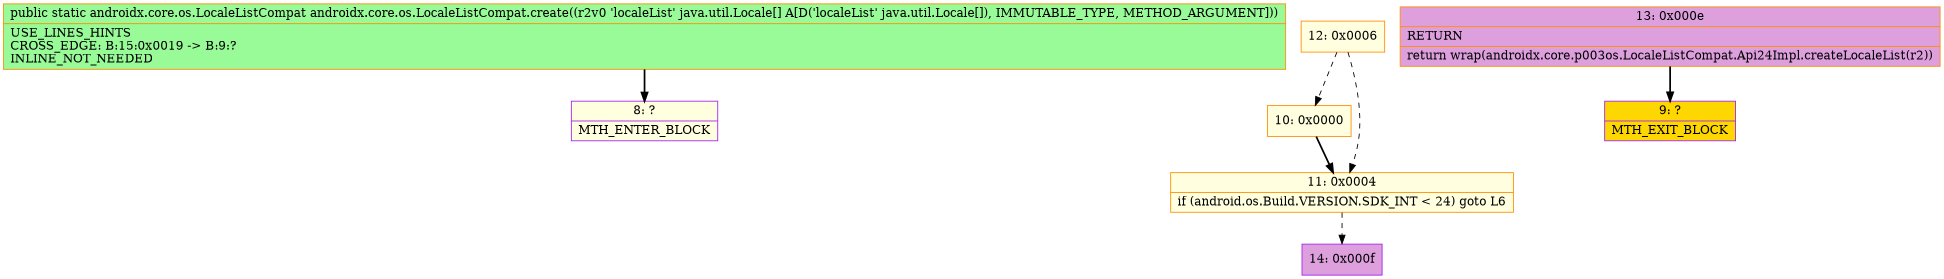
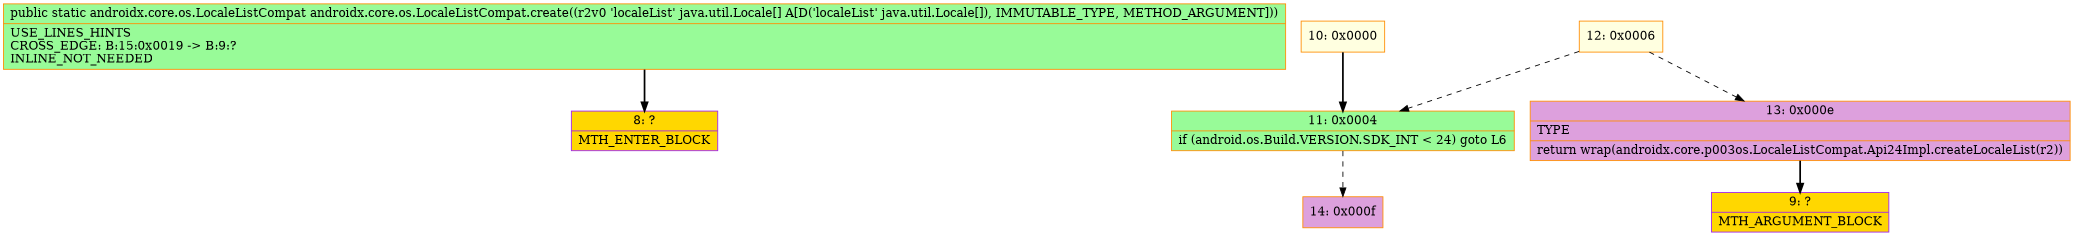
(1435, 36) -> (1554, 130)
(1328, 75) -> (1693, 75)
(645, 121) -> (645, 131)
(1670, 130) -> (1800, 222)
(1342, 192) -> (1343, 131)
(1342, 260) -> (1343, 212)
